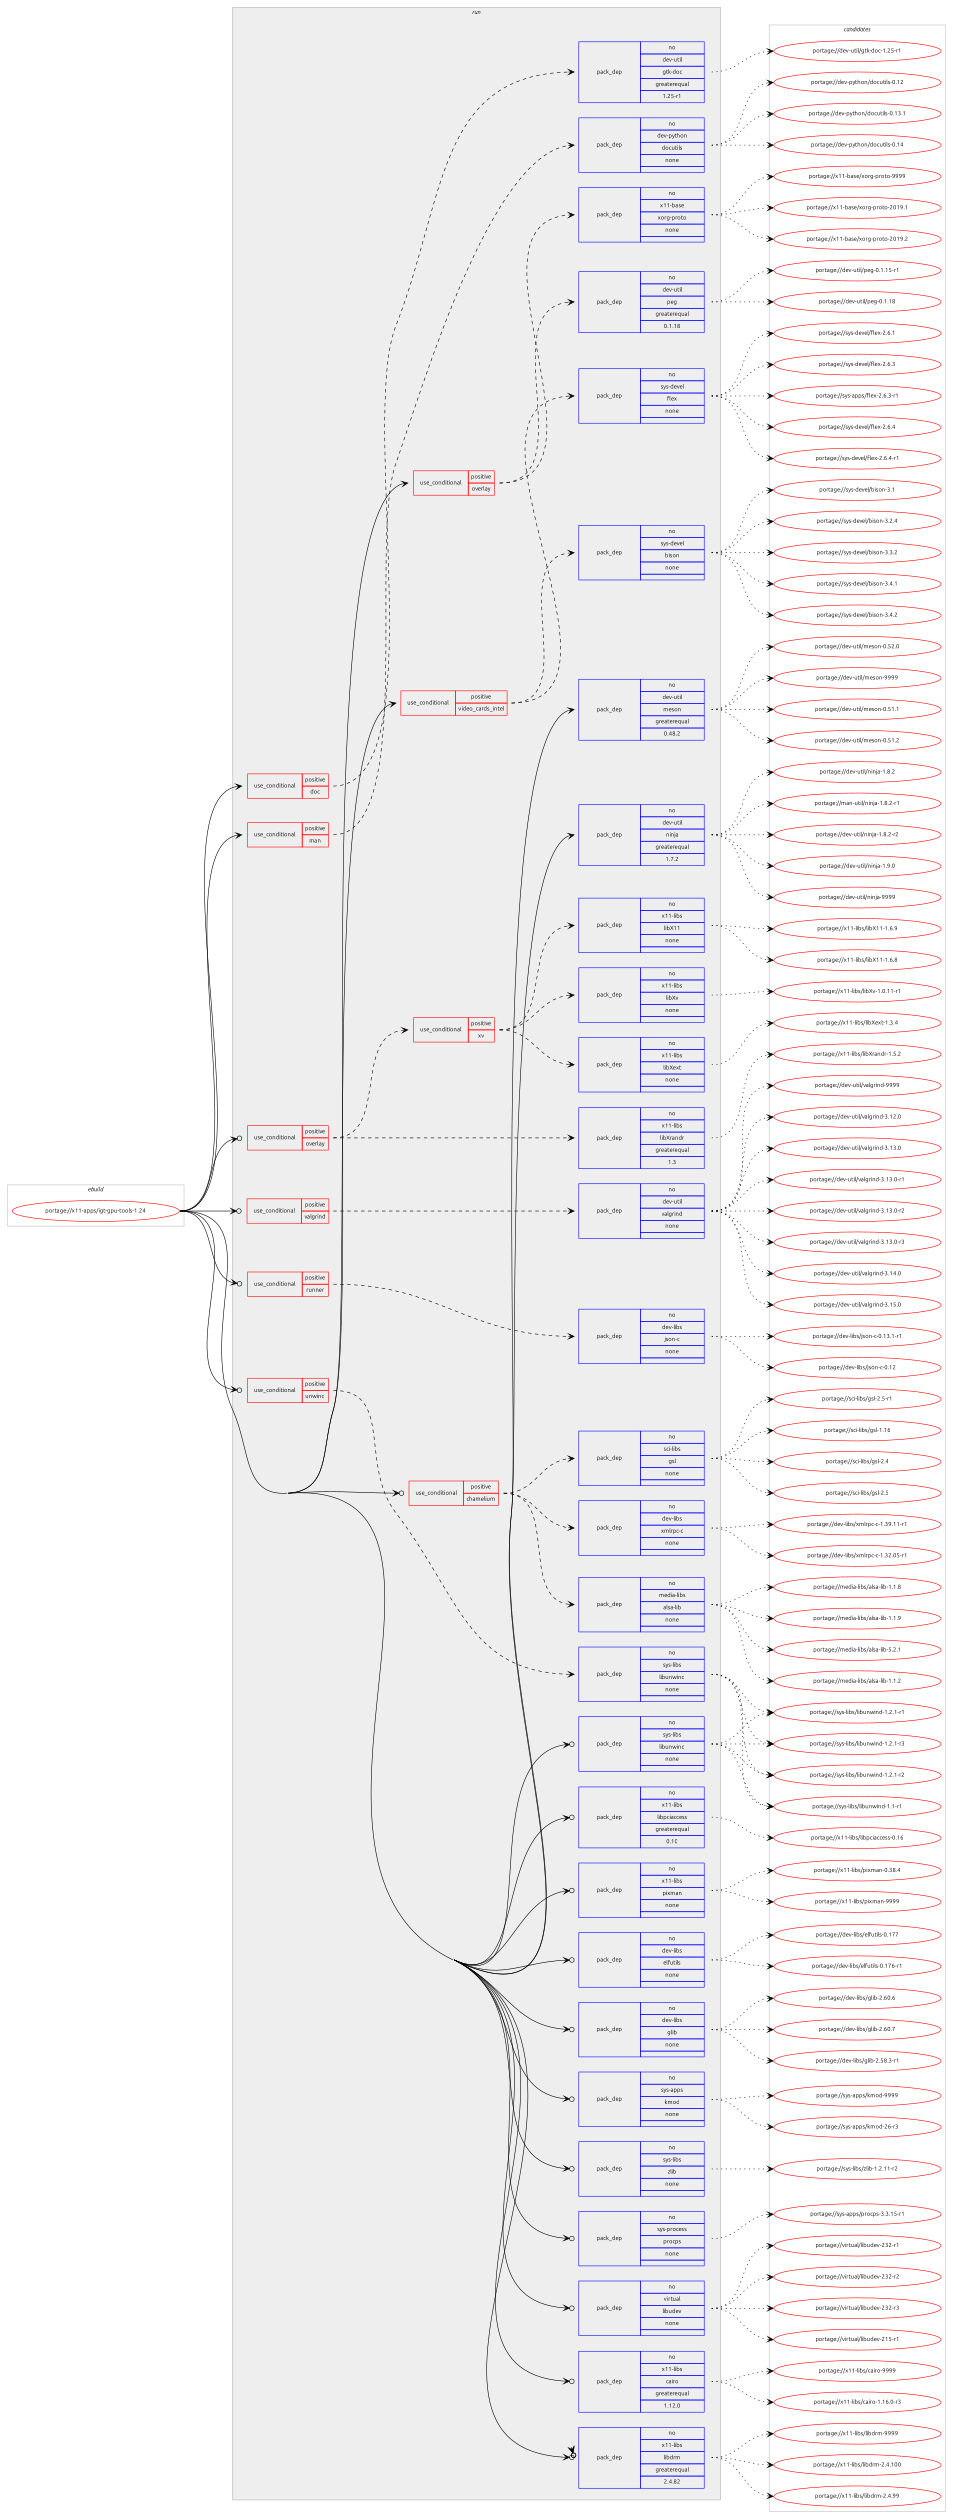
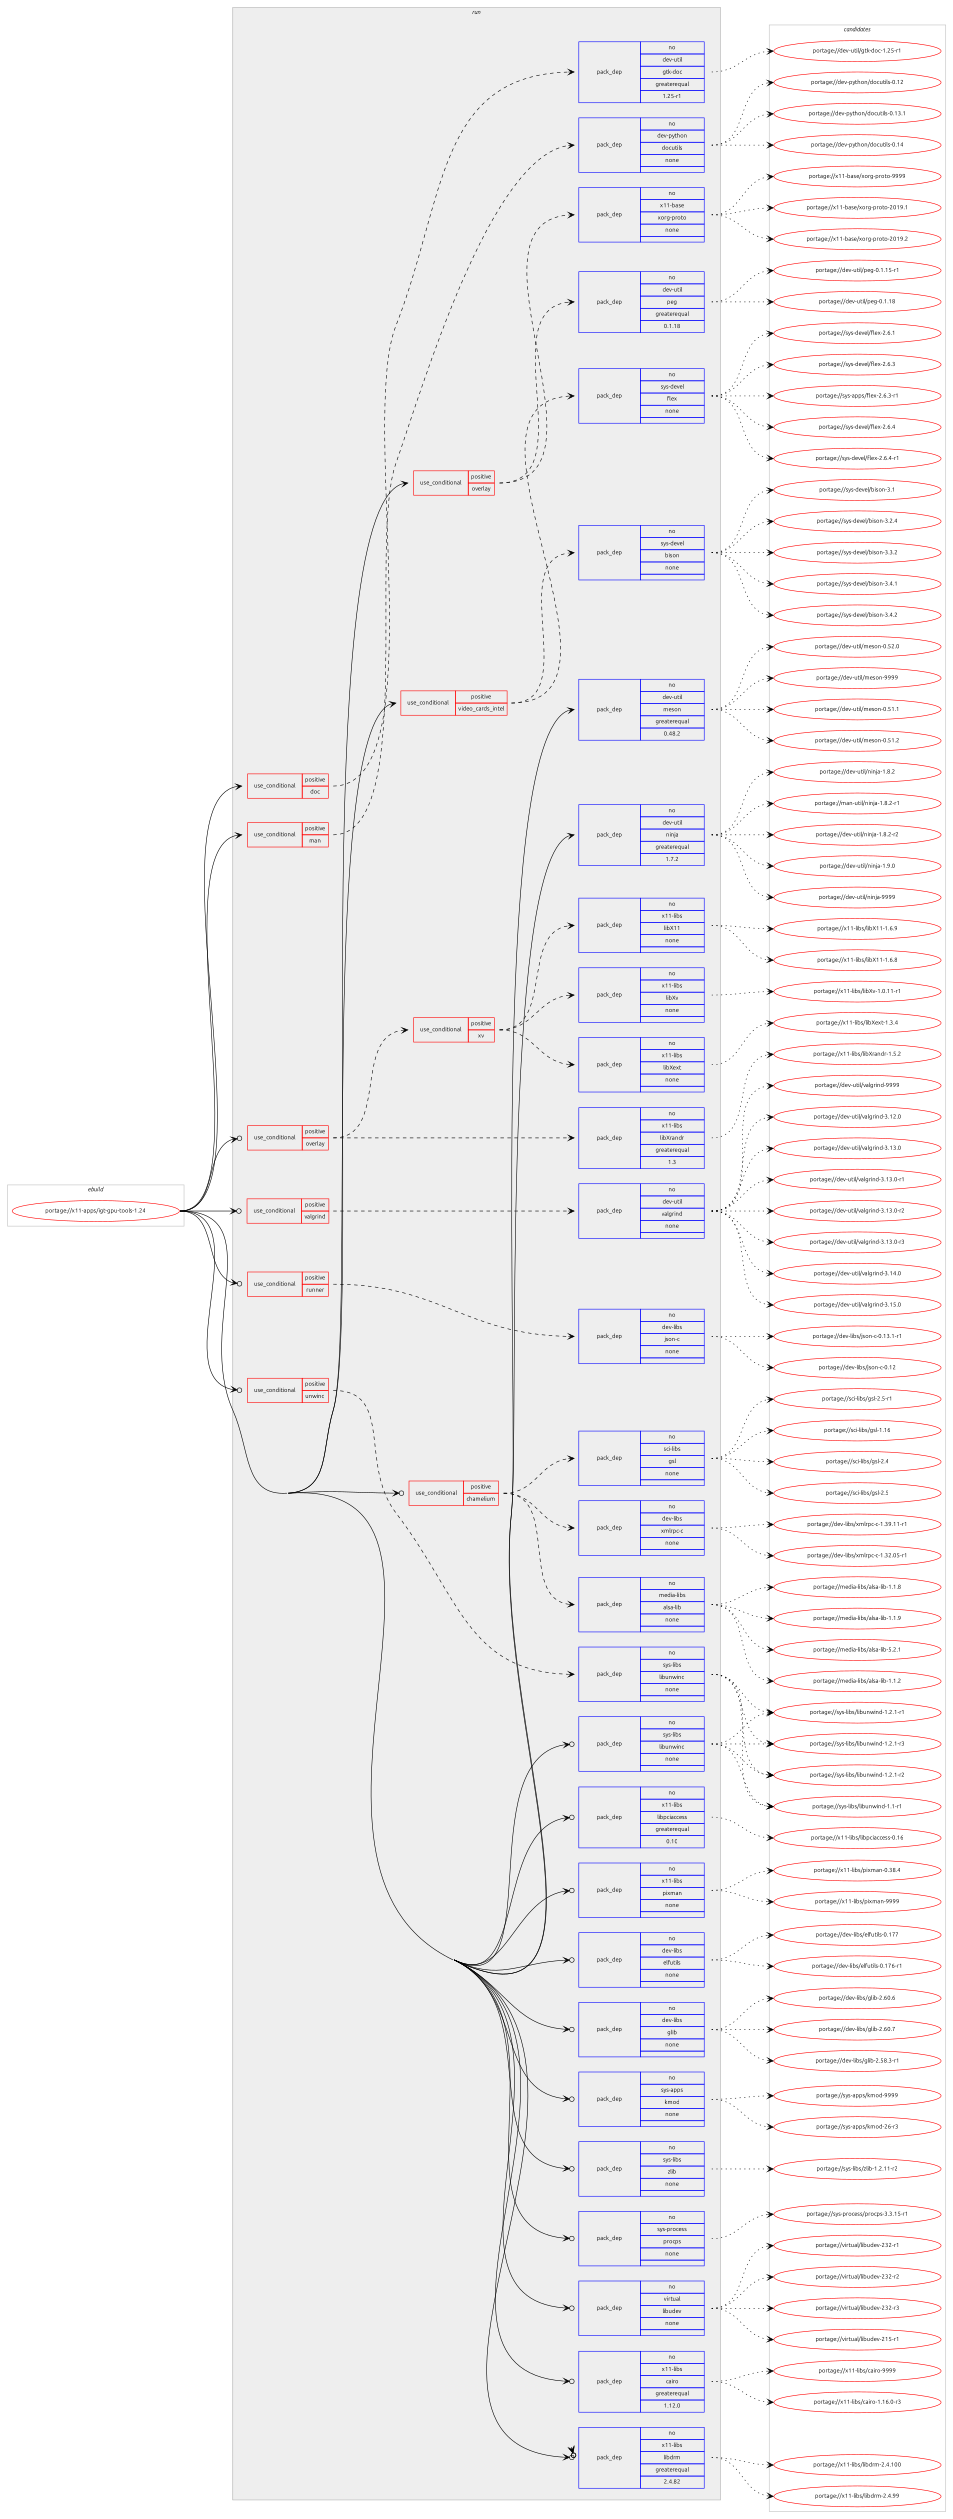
(857, 2214) -> (857, 2214)
(857, 2434) -> none
